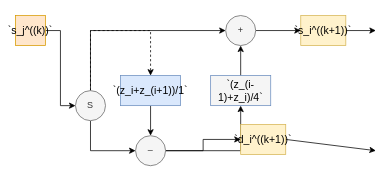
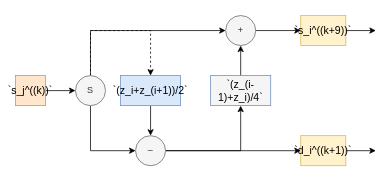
(30, 30) -> (30, 90)
(323, 30) -> (323, 30)
(150, 90) -> (150, 90)
(90, 105) -> (90, 90)
(263, 139) -> (323, 150)
